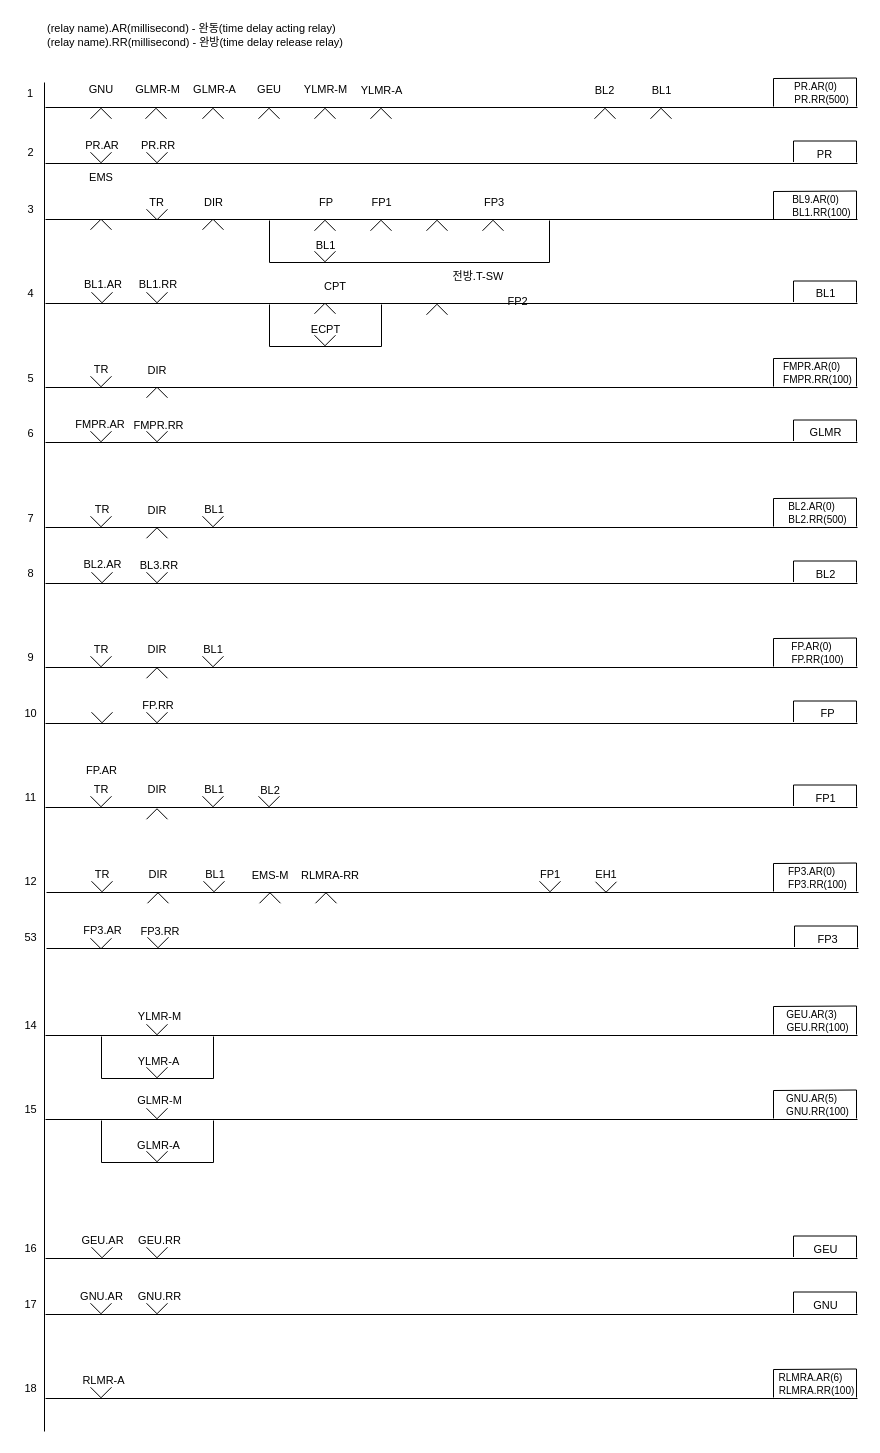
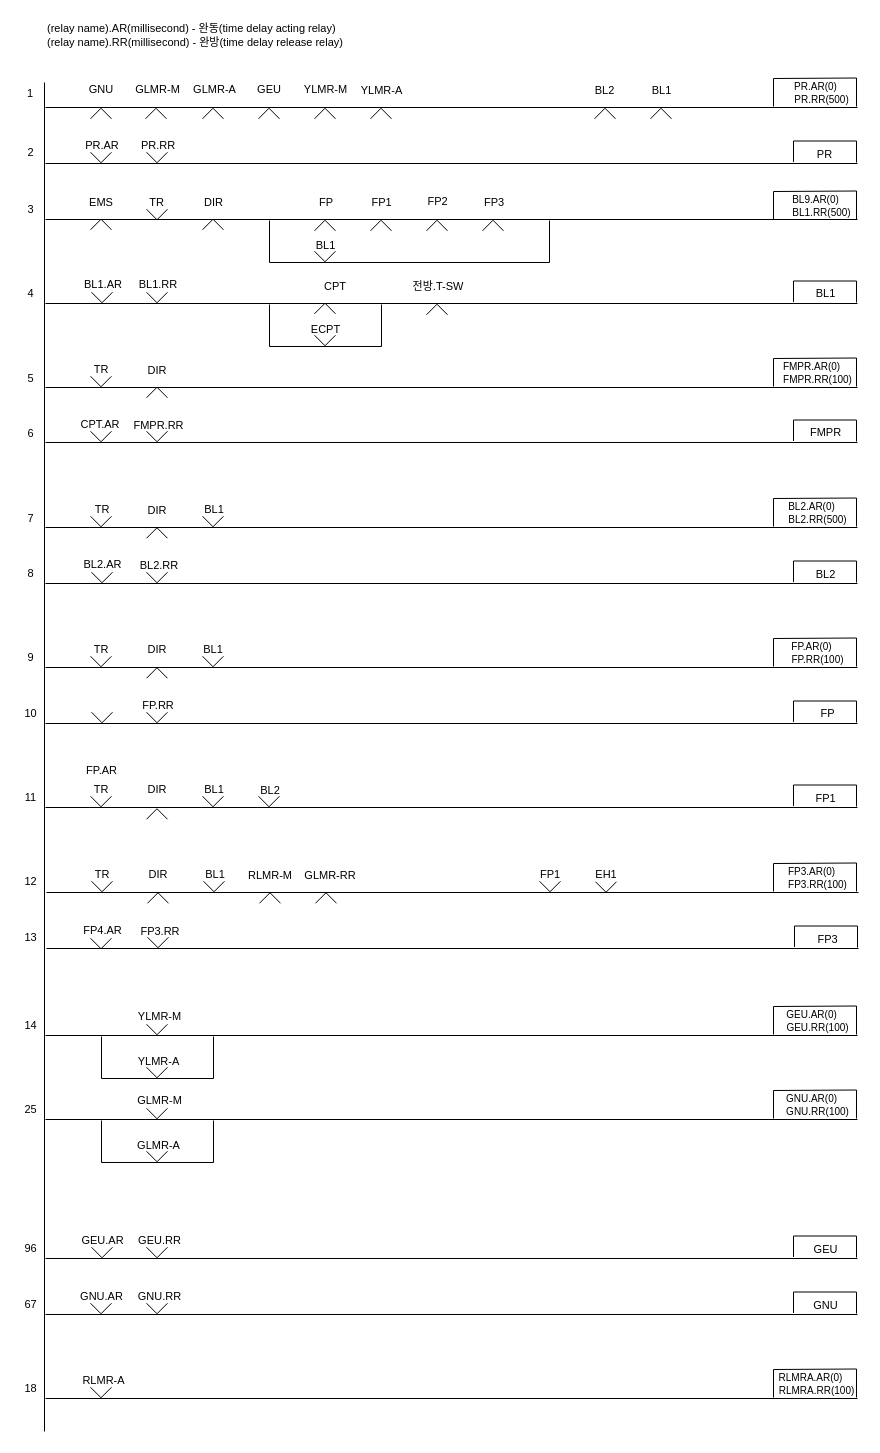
(102, 177) -> (102, 202)
(822, 213) -> (822, 213)
(479, 276) -> (439, 286)
(518, 302) -> (438, 202)
(101, 425) -> (101, 425)
(826, 433) -> (826, 433)
(160, 566) -> (160, 566)
(271, 876) -> (271, 876)
(331, 876) -> (331, 876)
(103, 931) -> (103, 931)
(31, 938) -> (31, 938)
(812, 1015) -> (812, 1015)
(812, 1099) -> (812, 1099)
(31, 1110) -> (31, 1110)
(31, 1249) -> (31, 1249)
(31, 1305) -> (31, 1305)
(811, 1378) -> (811, 1378)
